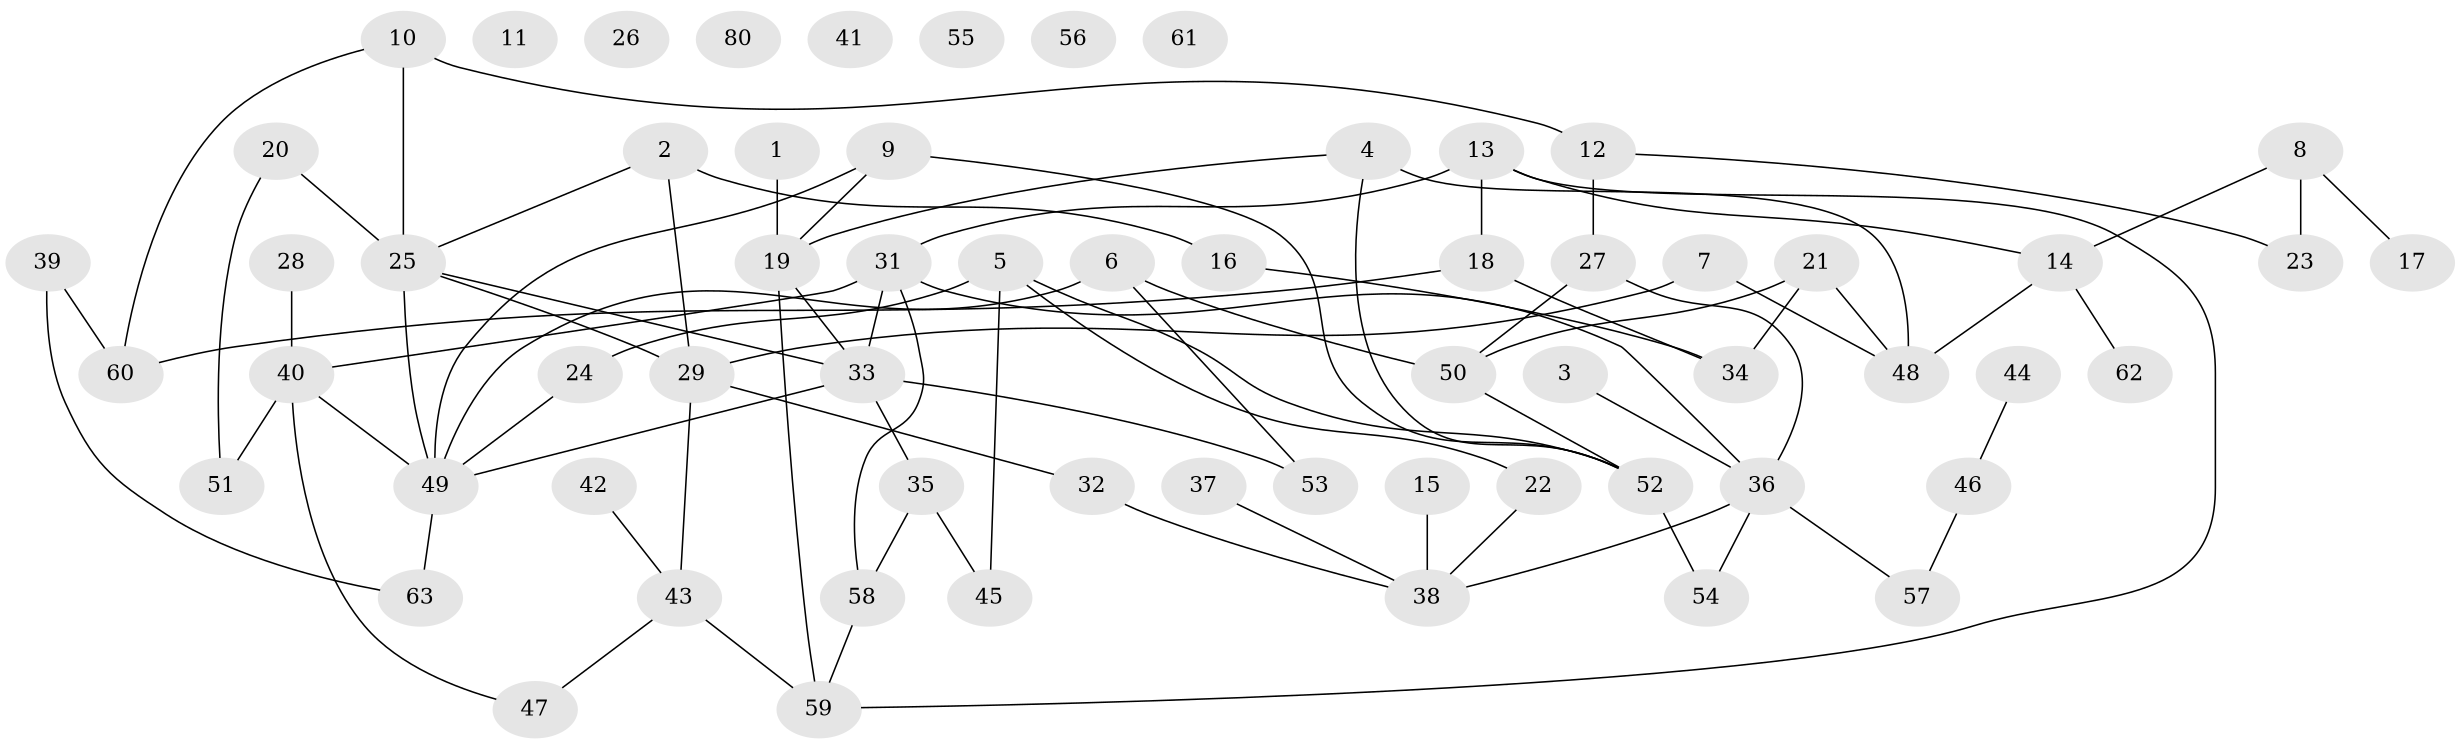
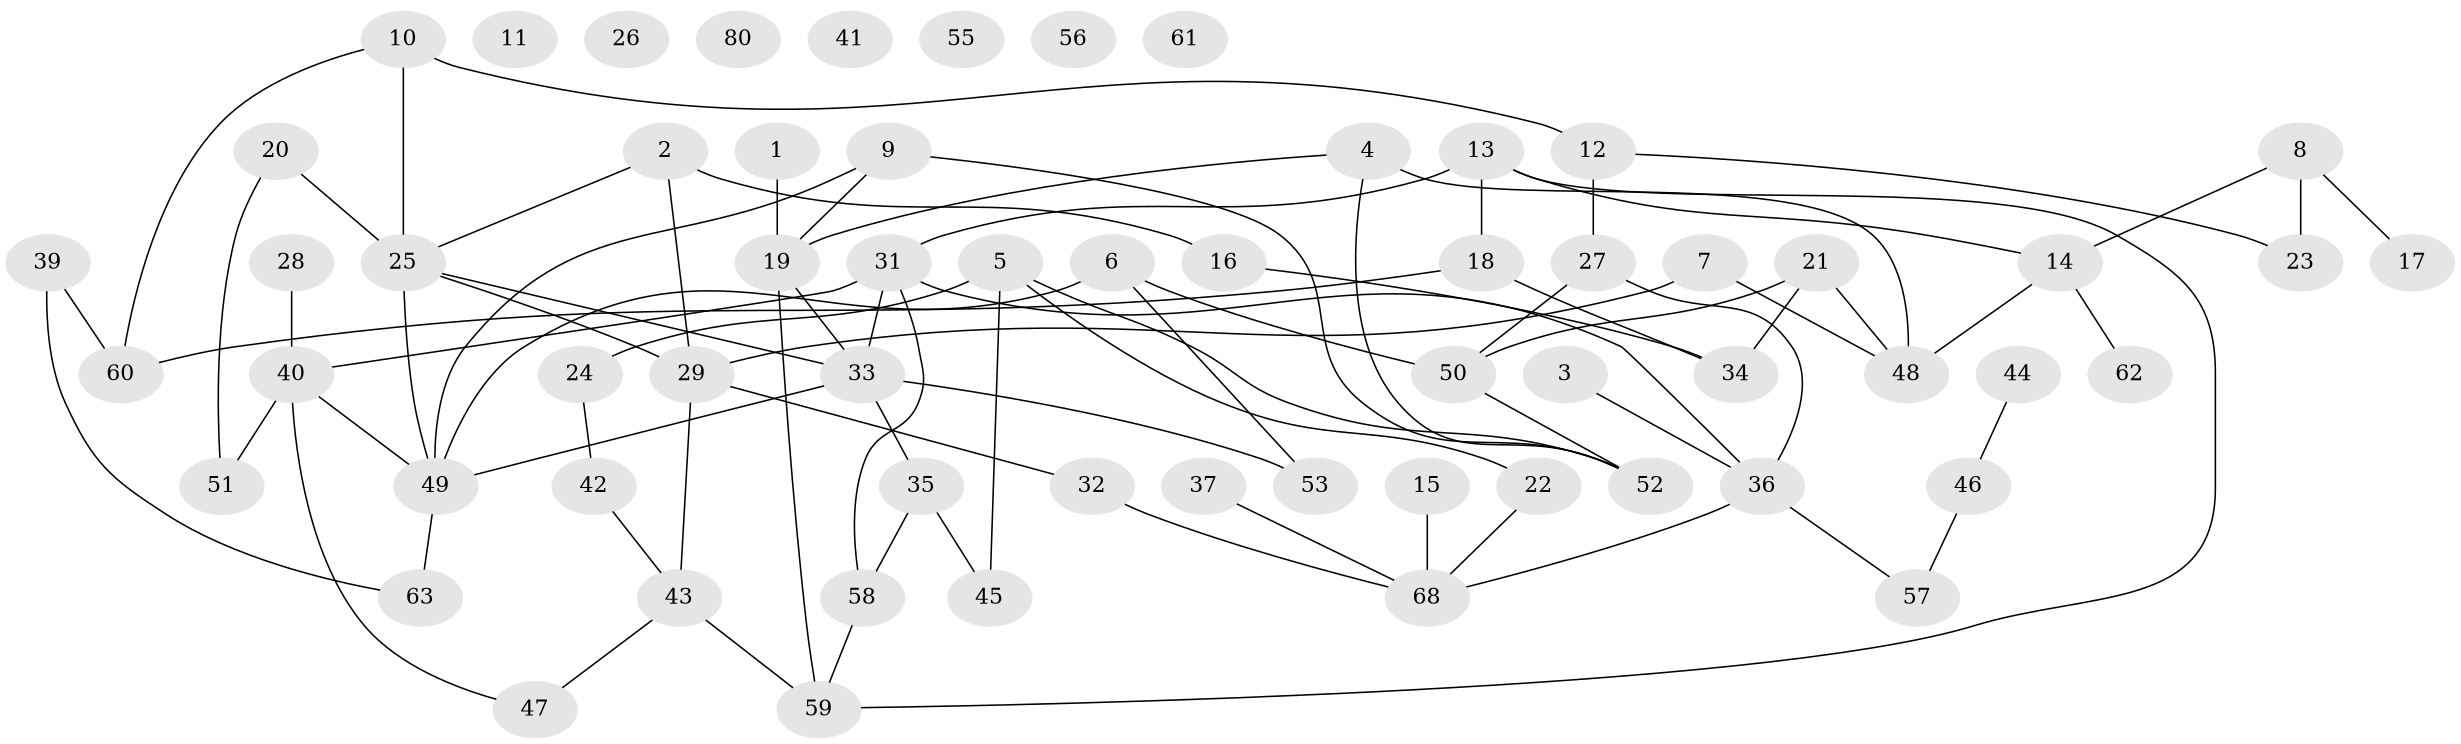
(508, 430) -> (587, 430)
(1427, 598) -> (1427, 598)
(1707, 598) -> none
